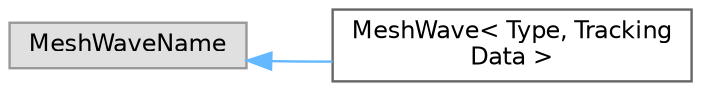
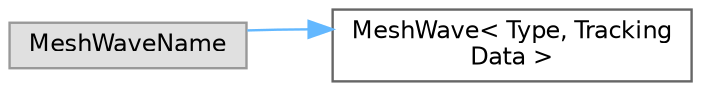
(302, 62) -> (278, 30)
